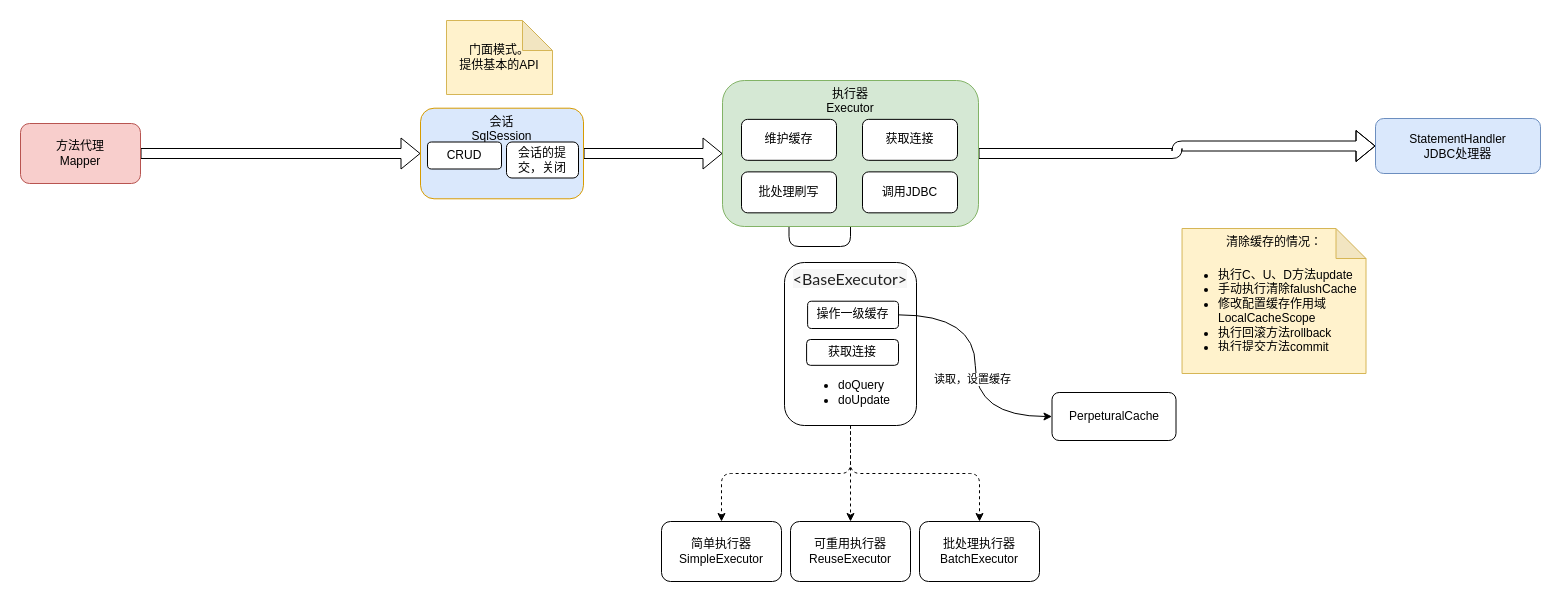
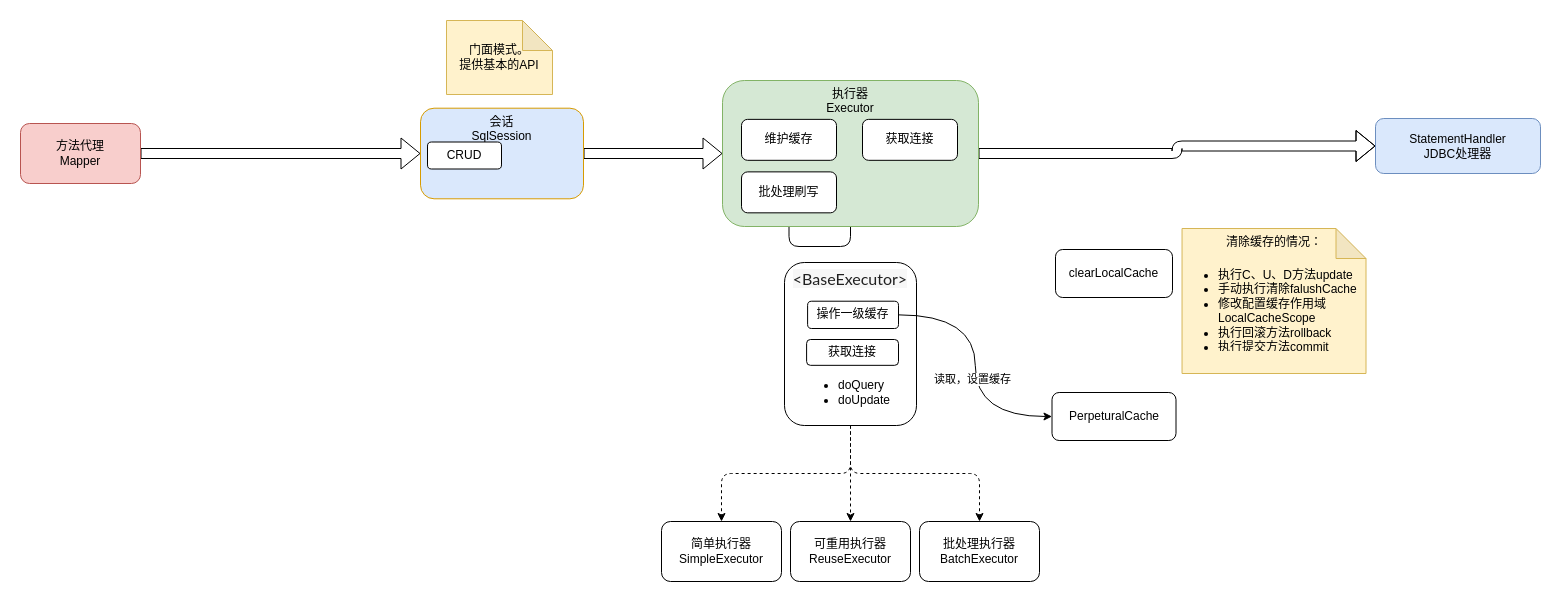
(543, 160) -> none
(910, 192) -> none
none -> (1114, 274)
